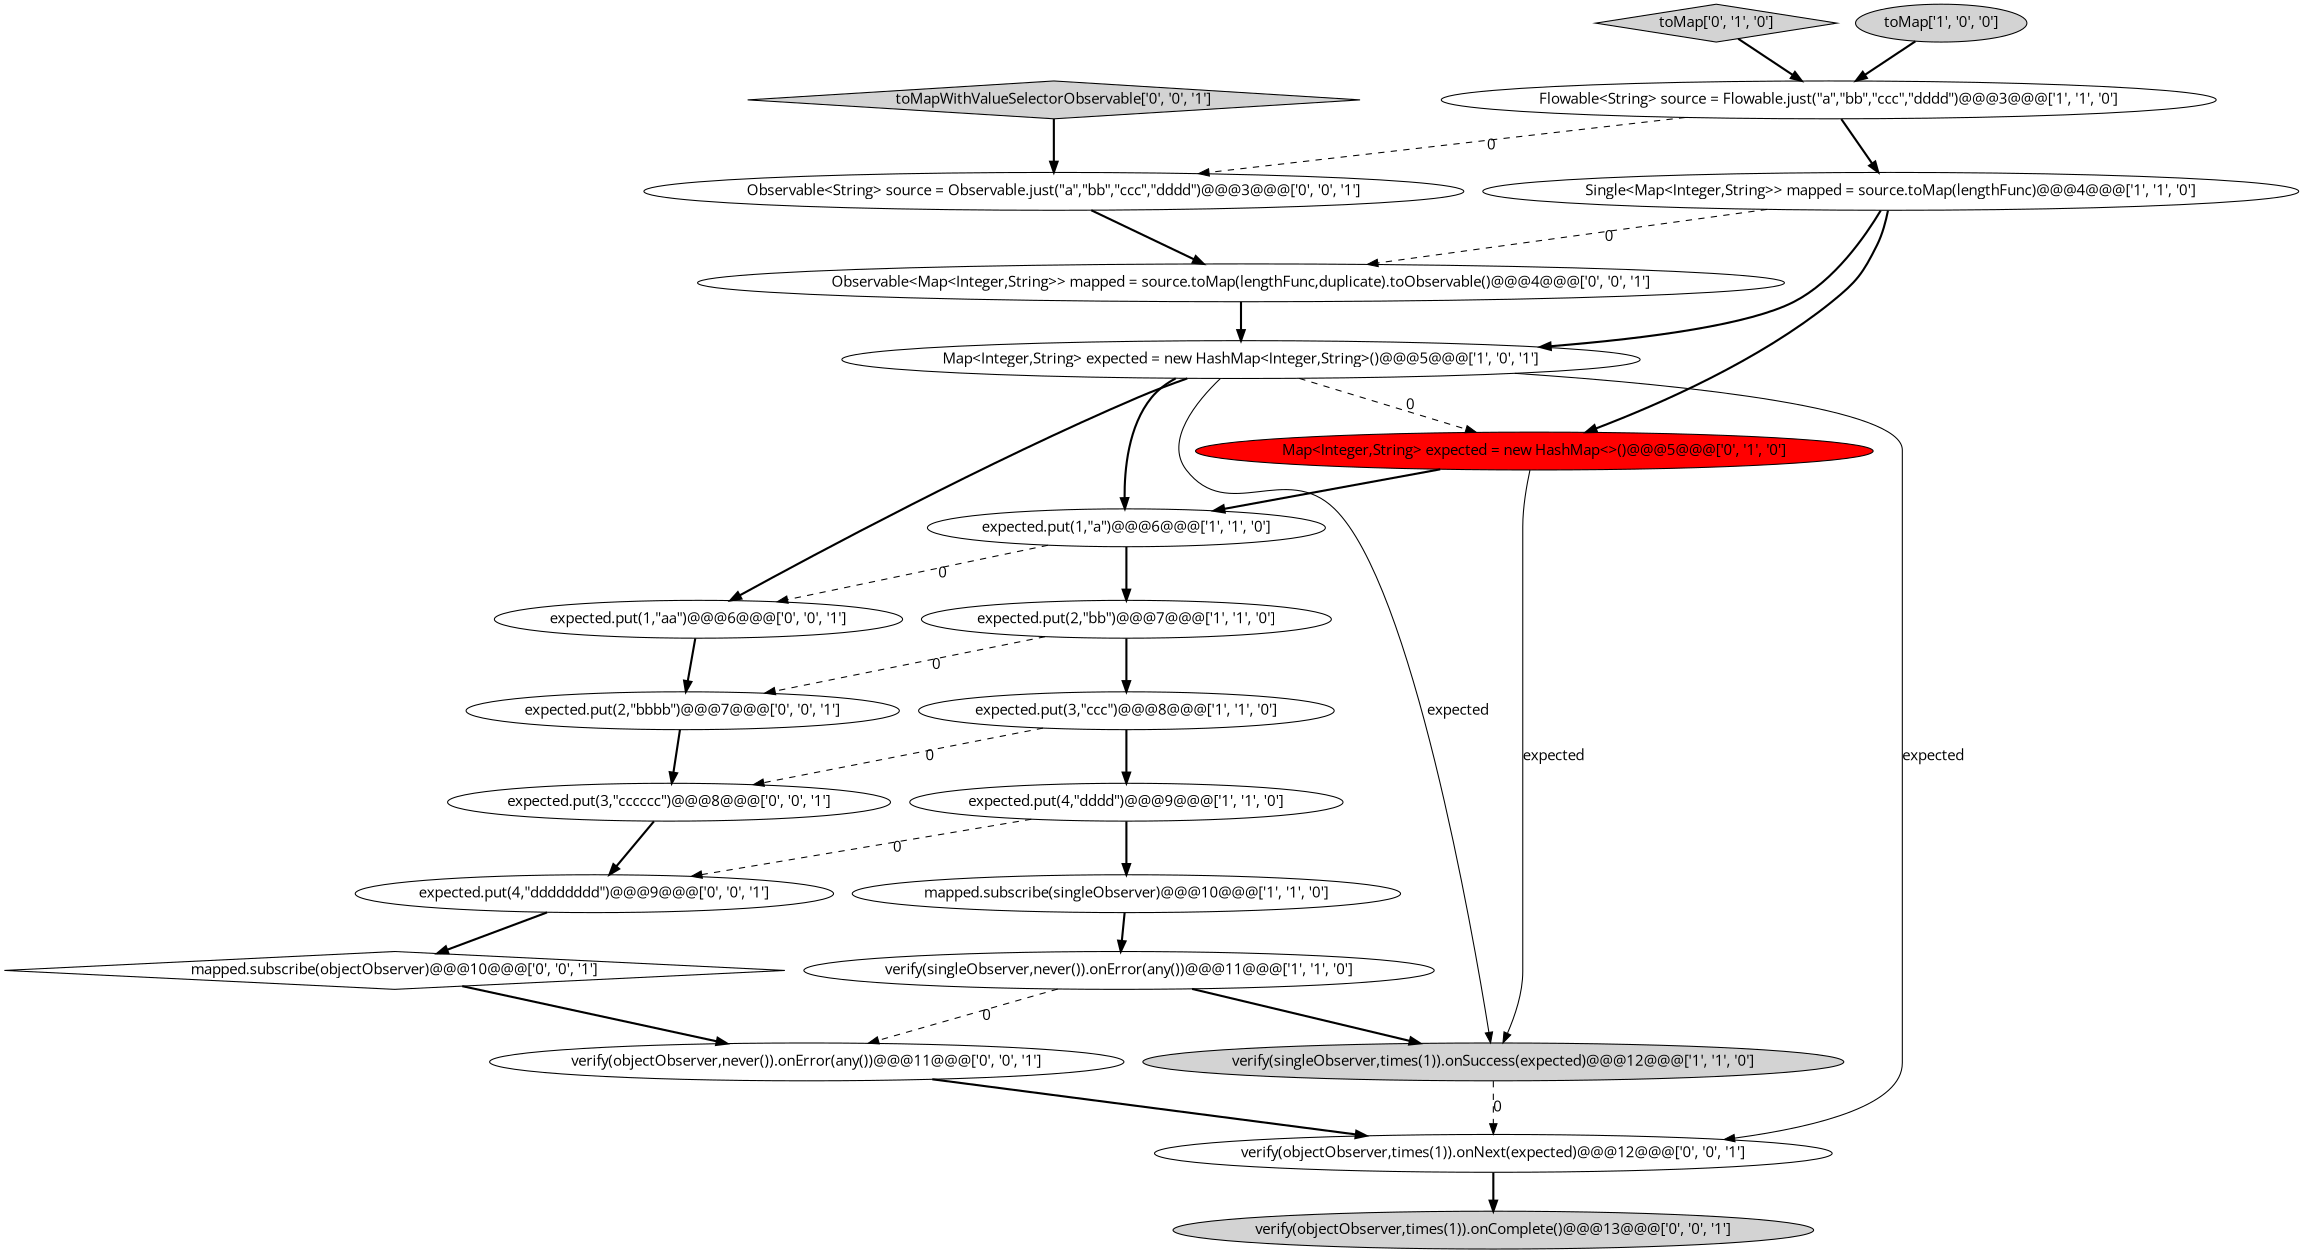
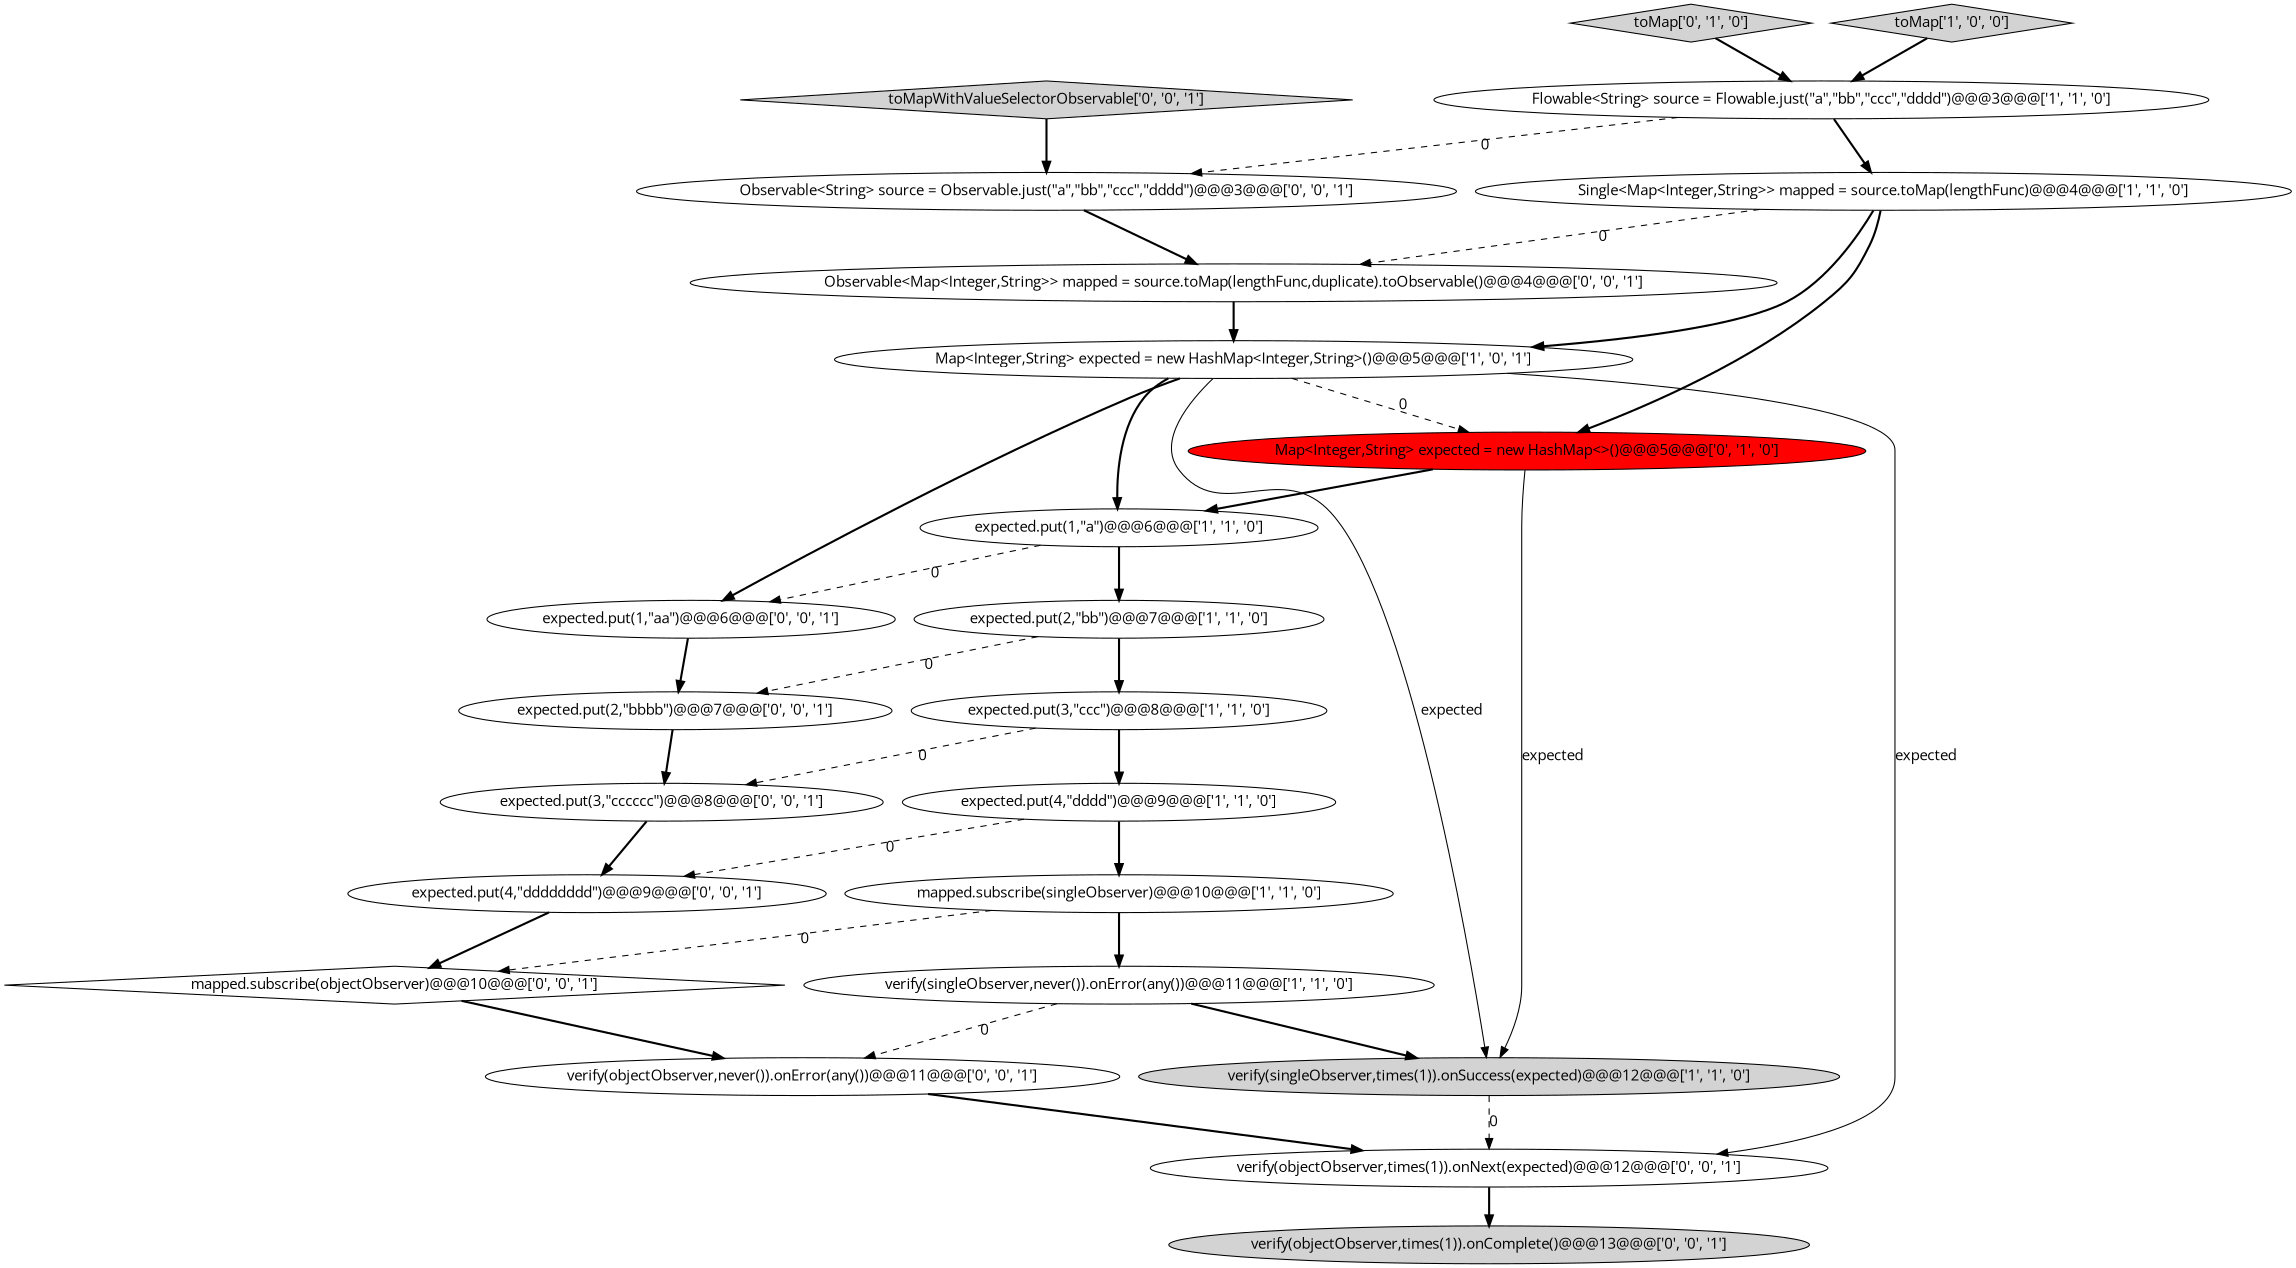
(1941, 23) -> (1952, 23)
none -> (750, 940)
